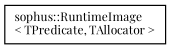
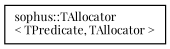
(85, 25) -> (85, 25)
